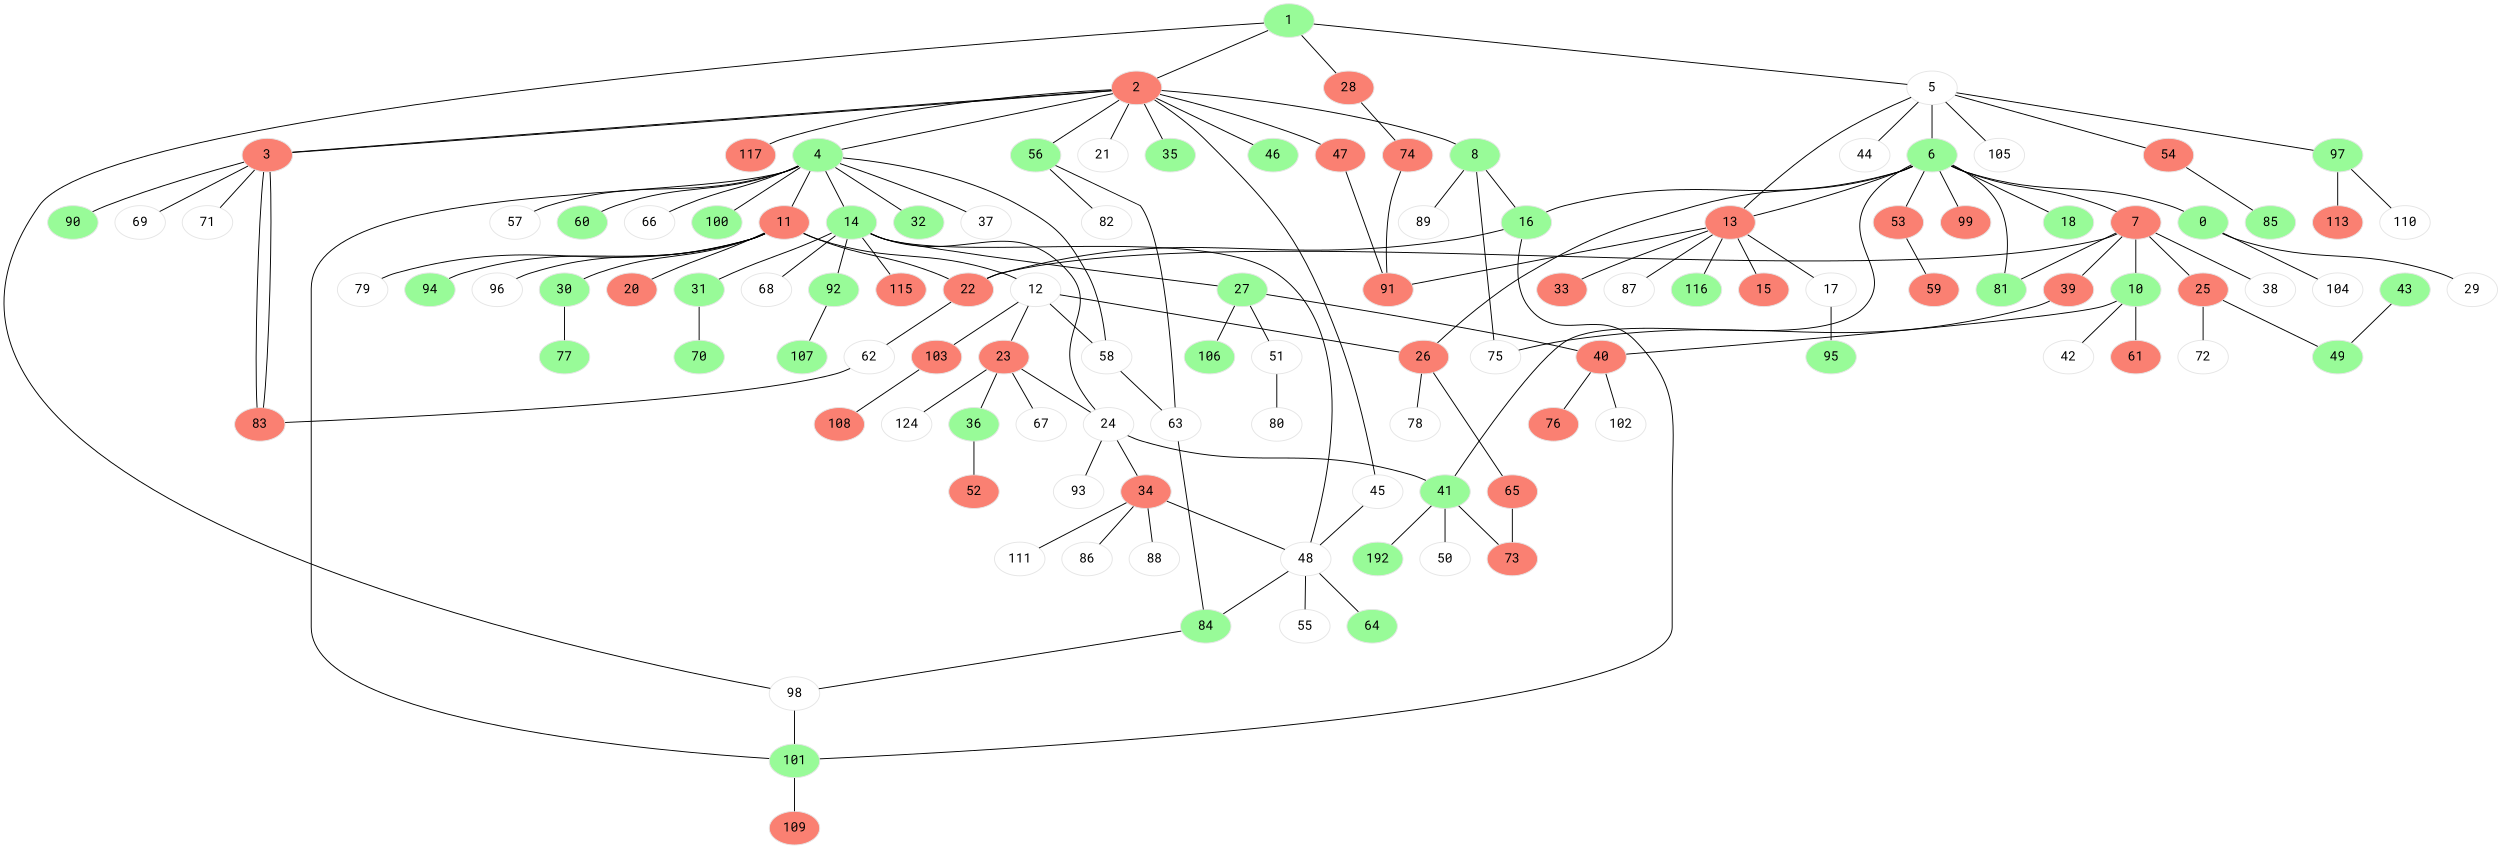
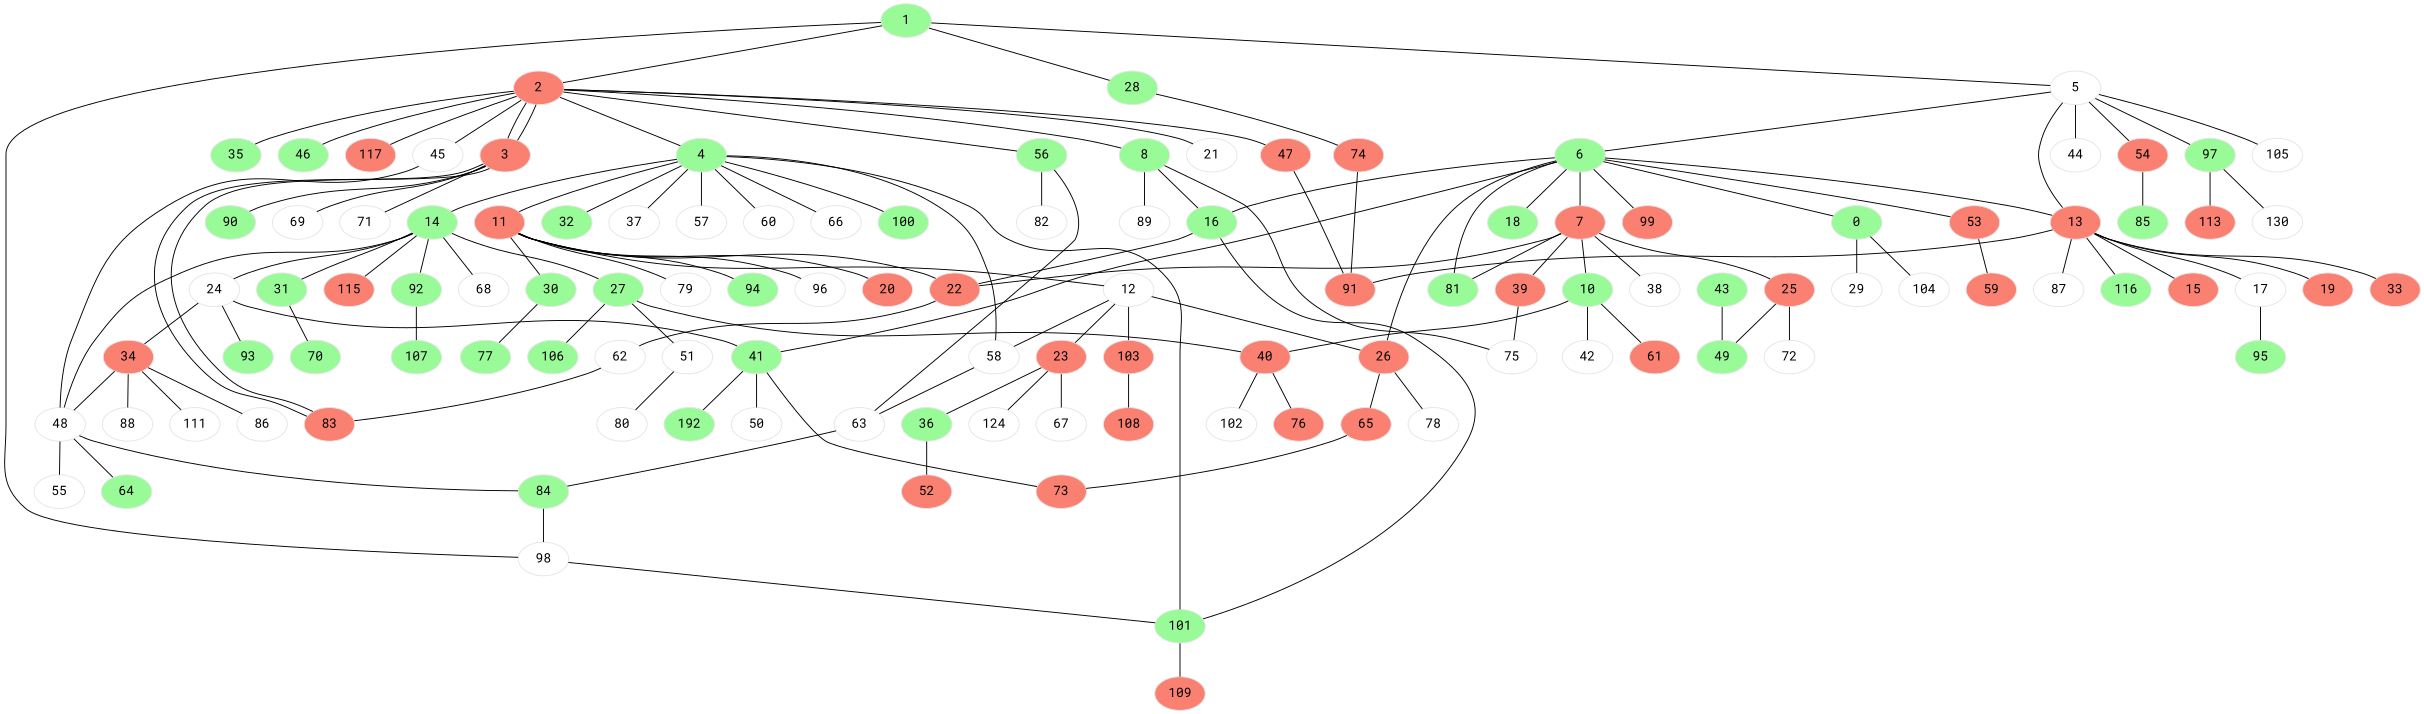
(1349, 88) -> (1132, 88)
(582, 222) -> (769, 222)
(2405, 222) -> (2277, 222)
none -> (2328, 290)
(1056, 391) -> none
(1079, 492) -> (248, 357)
